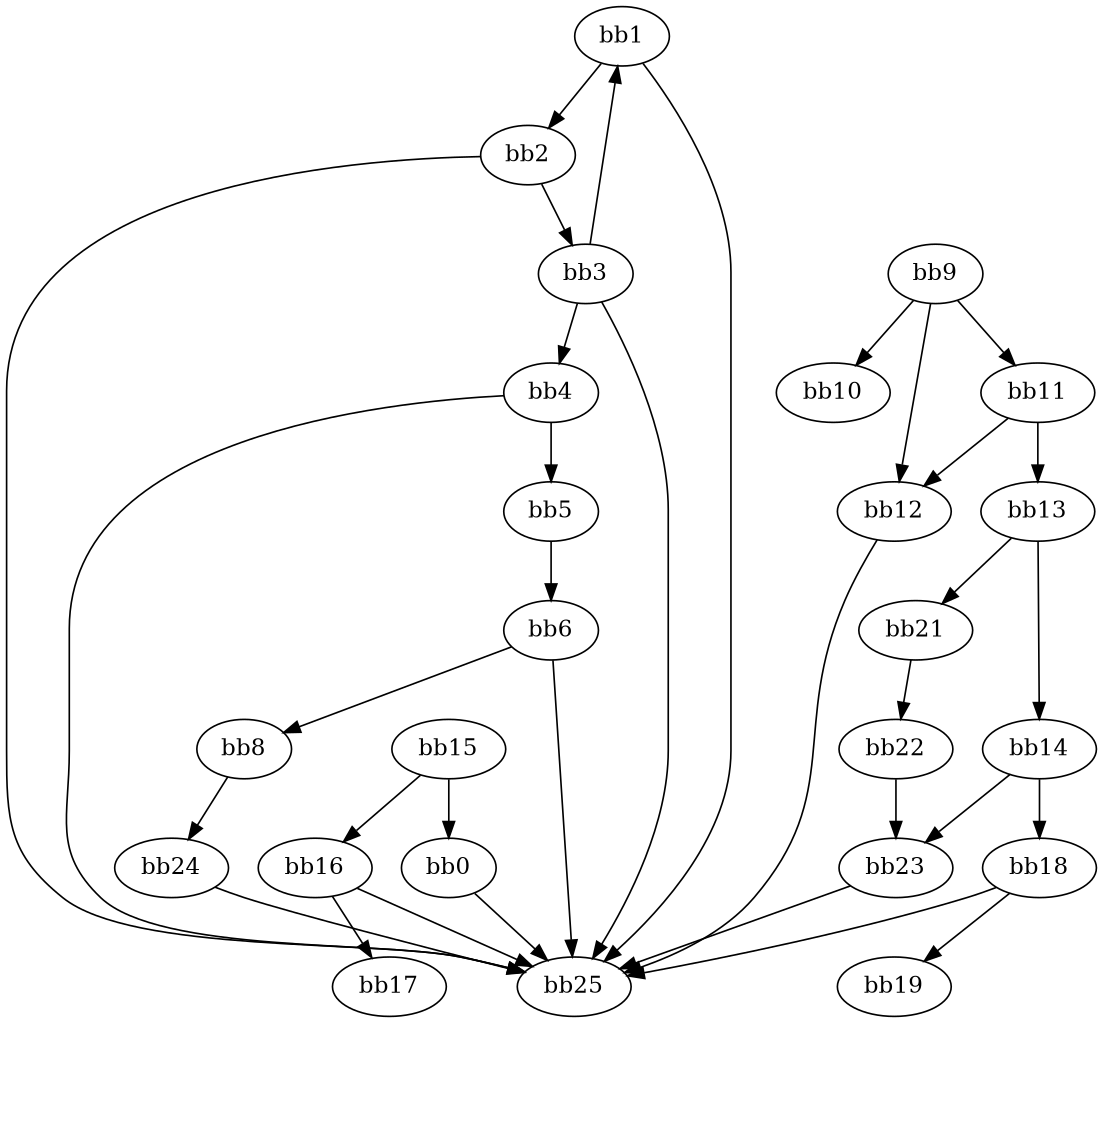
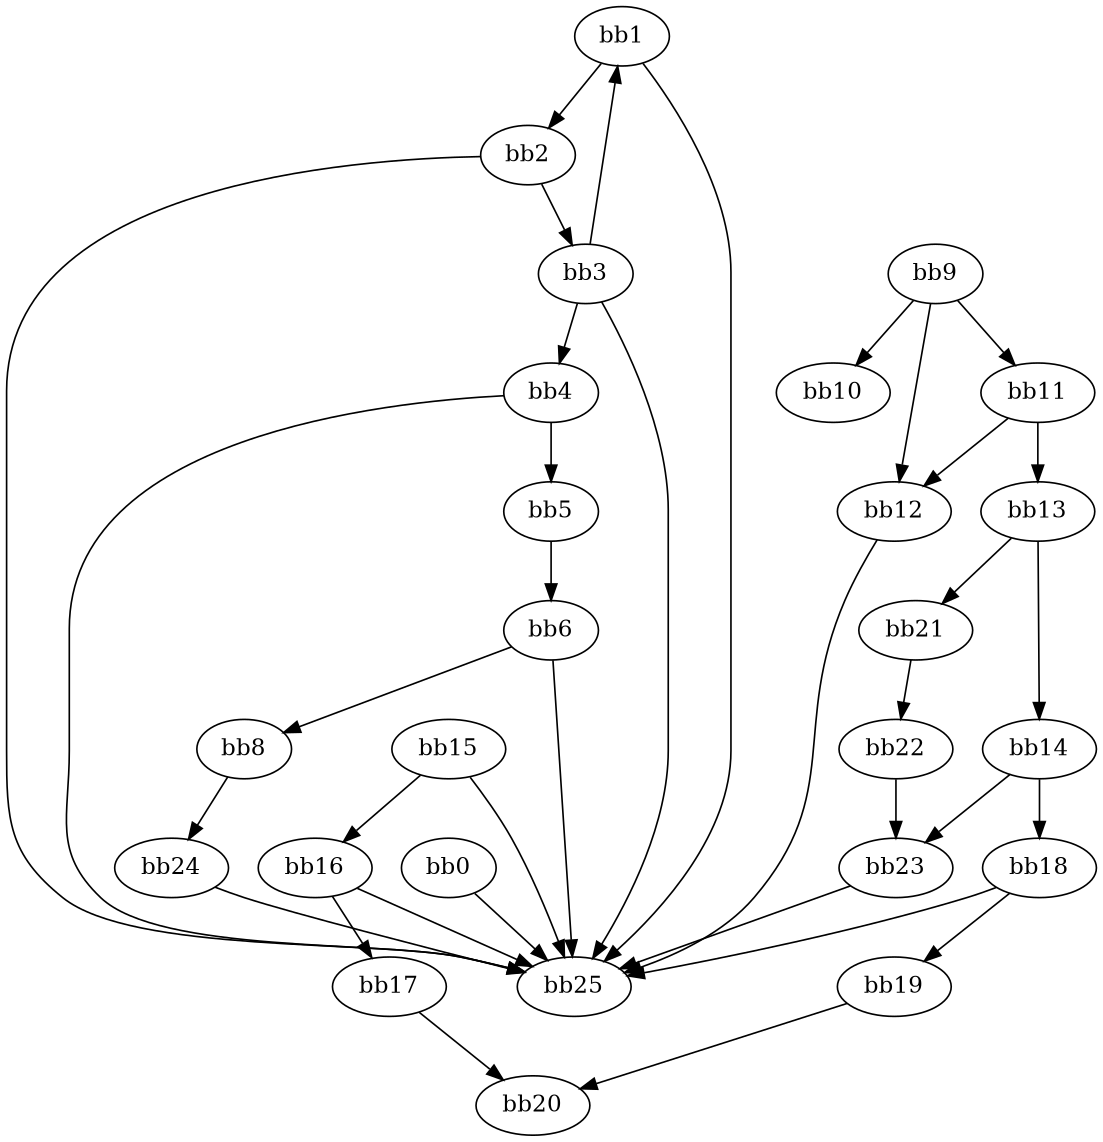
(449, 800) -> (521, 856)
none -> (533, 1106)
